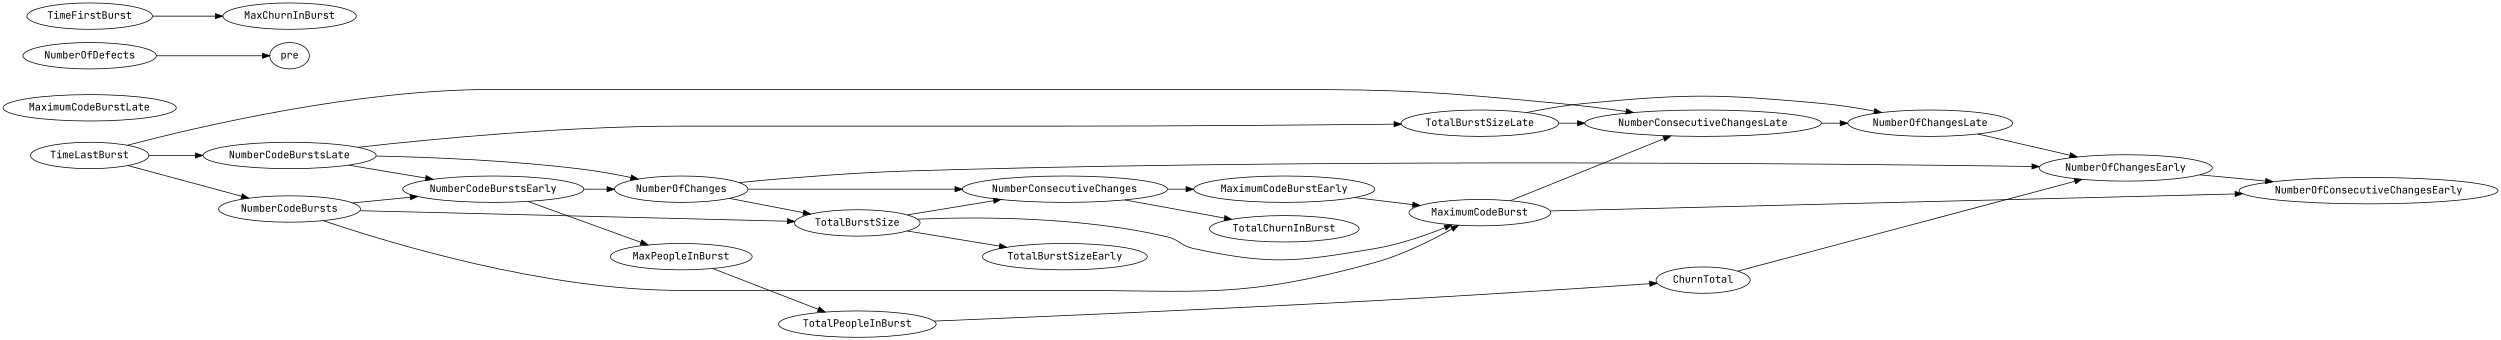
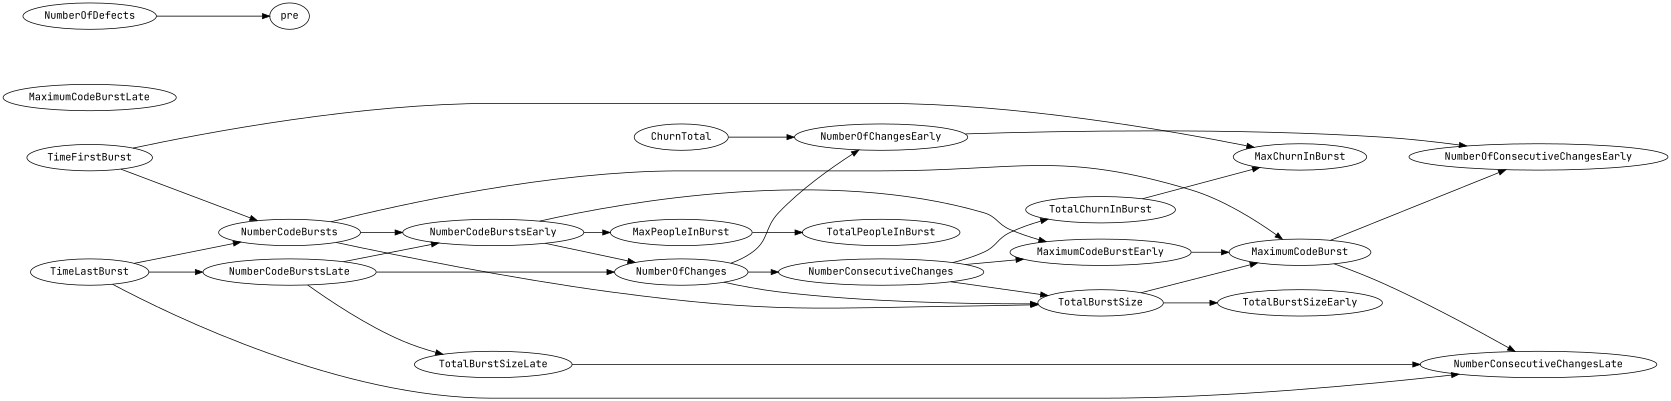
(1930, 123) -> none
none -> (1198, 184)
none -> (793, 190)
none -> (186, 194)
(950, 208) -> (996, 288)
(1292, 305) -> none
